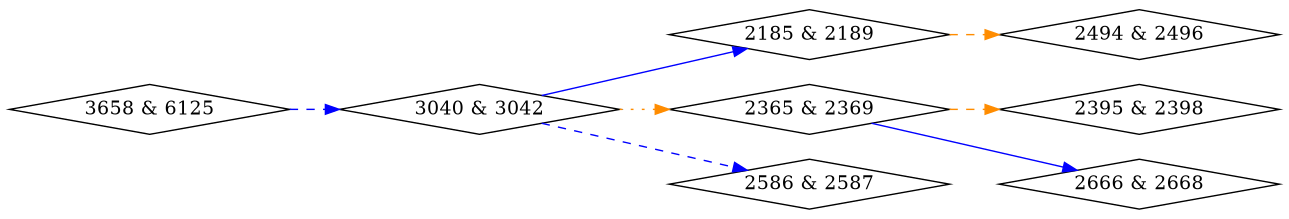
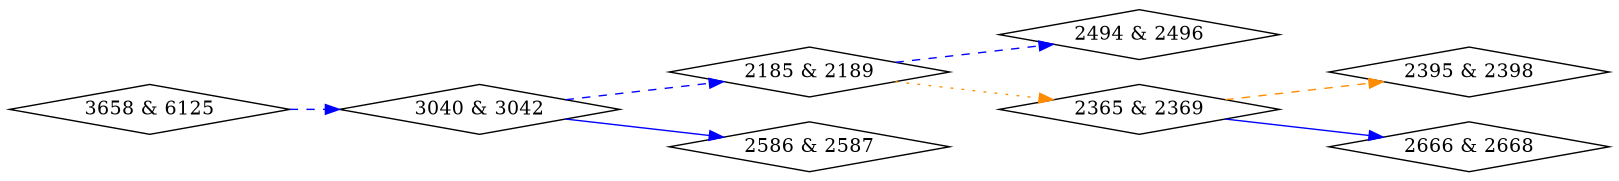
(967, 35) -> (967, 54)
(638, 74) -> (637, 92)
(637, 109) -> (967, 90)
(638, 145) -> (637, 127)
